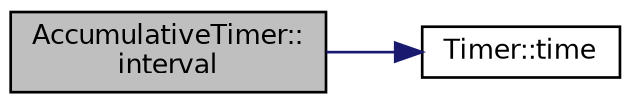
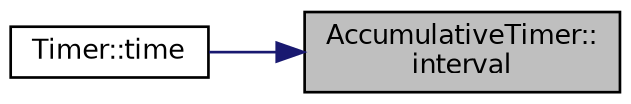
(361, 52) -> (243, 52)
